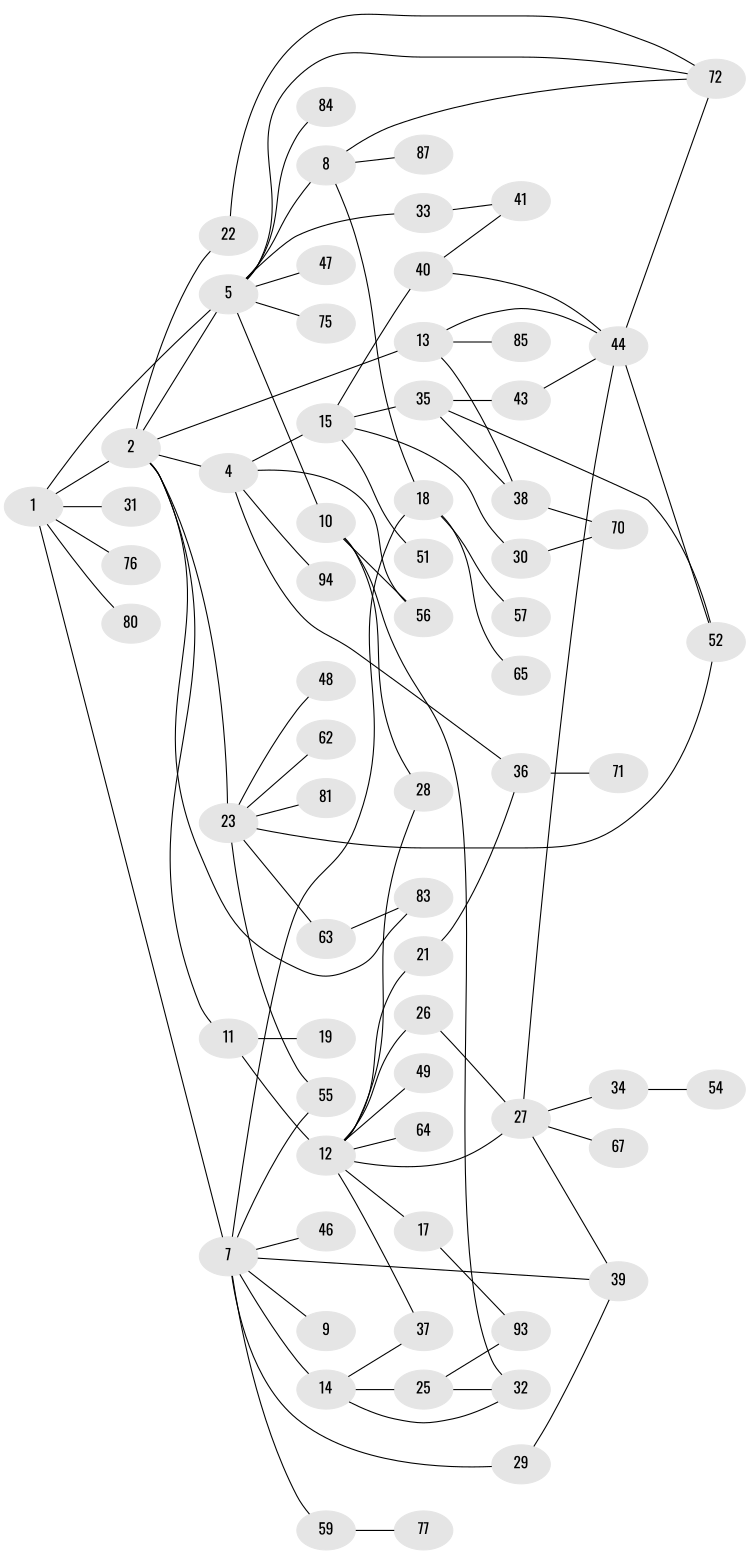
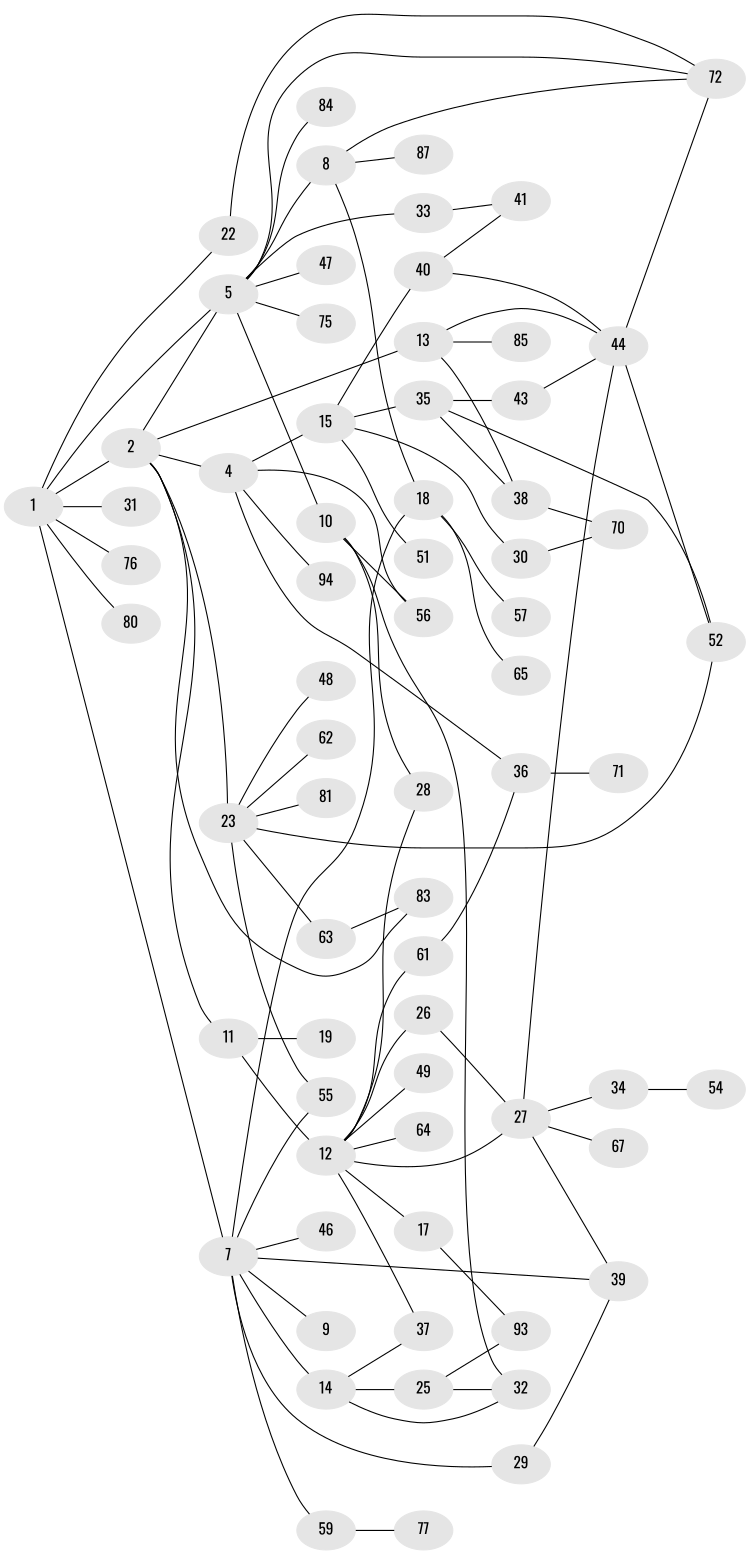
(165, 336) -> (112, 360)
(424, 956) -> (424, 956)
